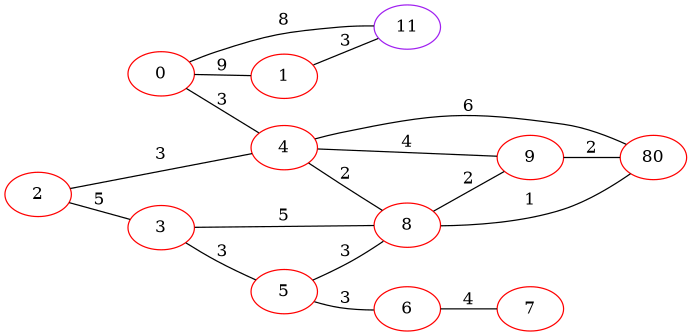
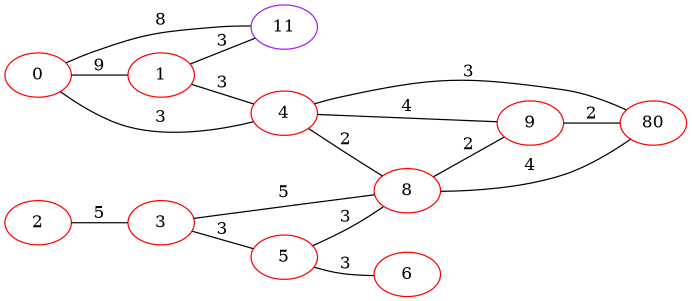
(469, 106) -> (469, 72)
(161, 171) -> (223, 94)
(530, 200) -> (530, 166)
(530, 309) -> none
